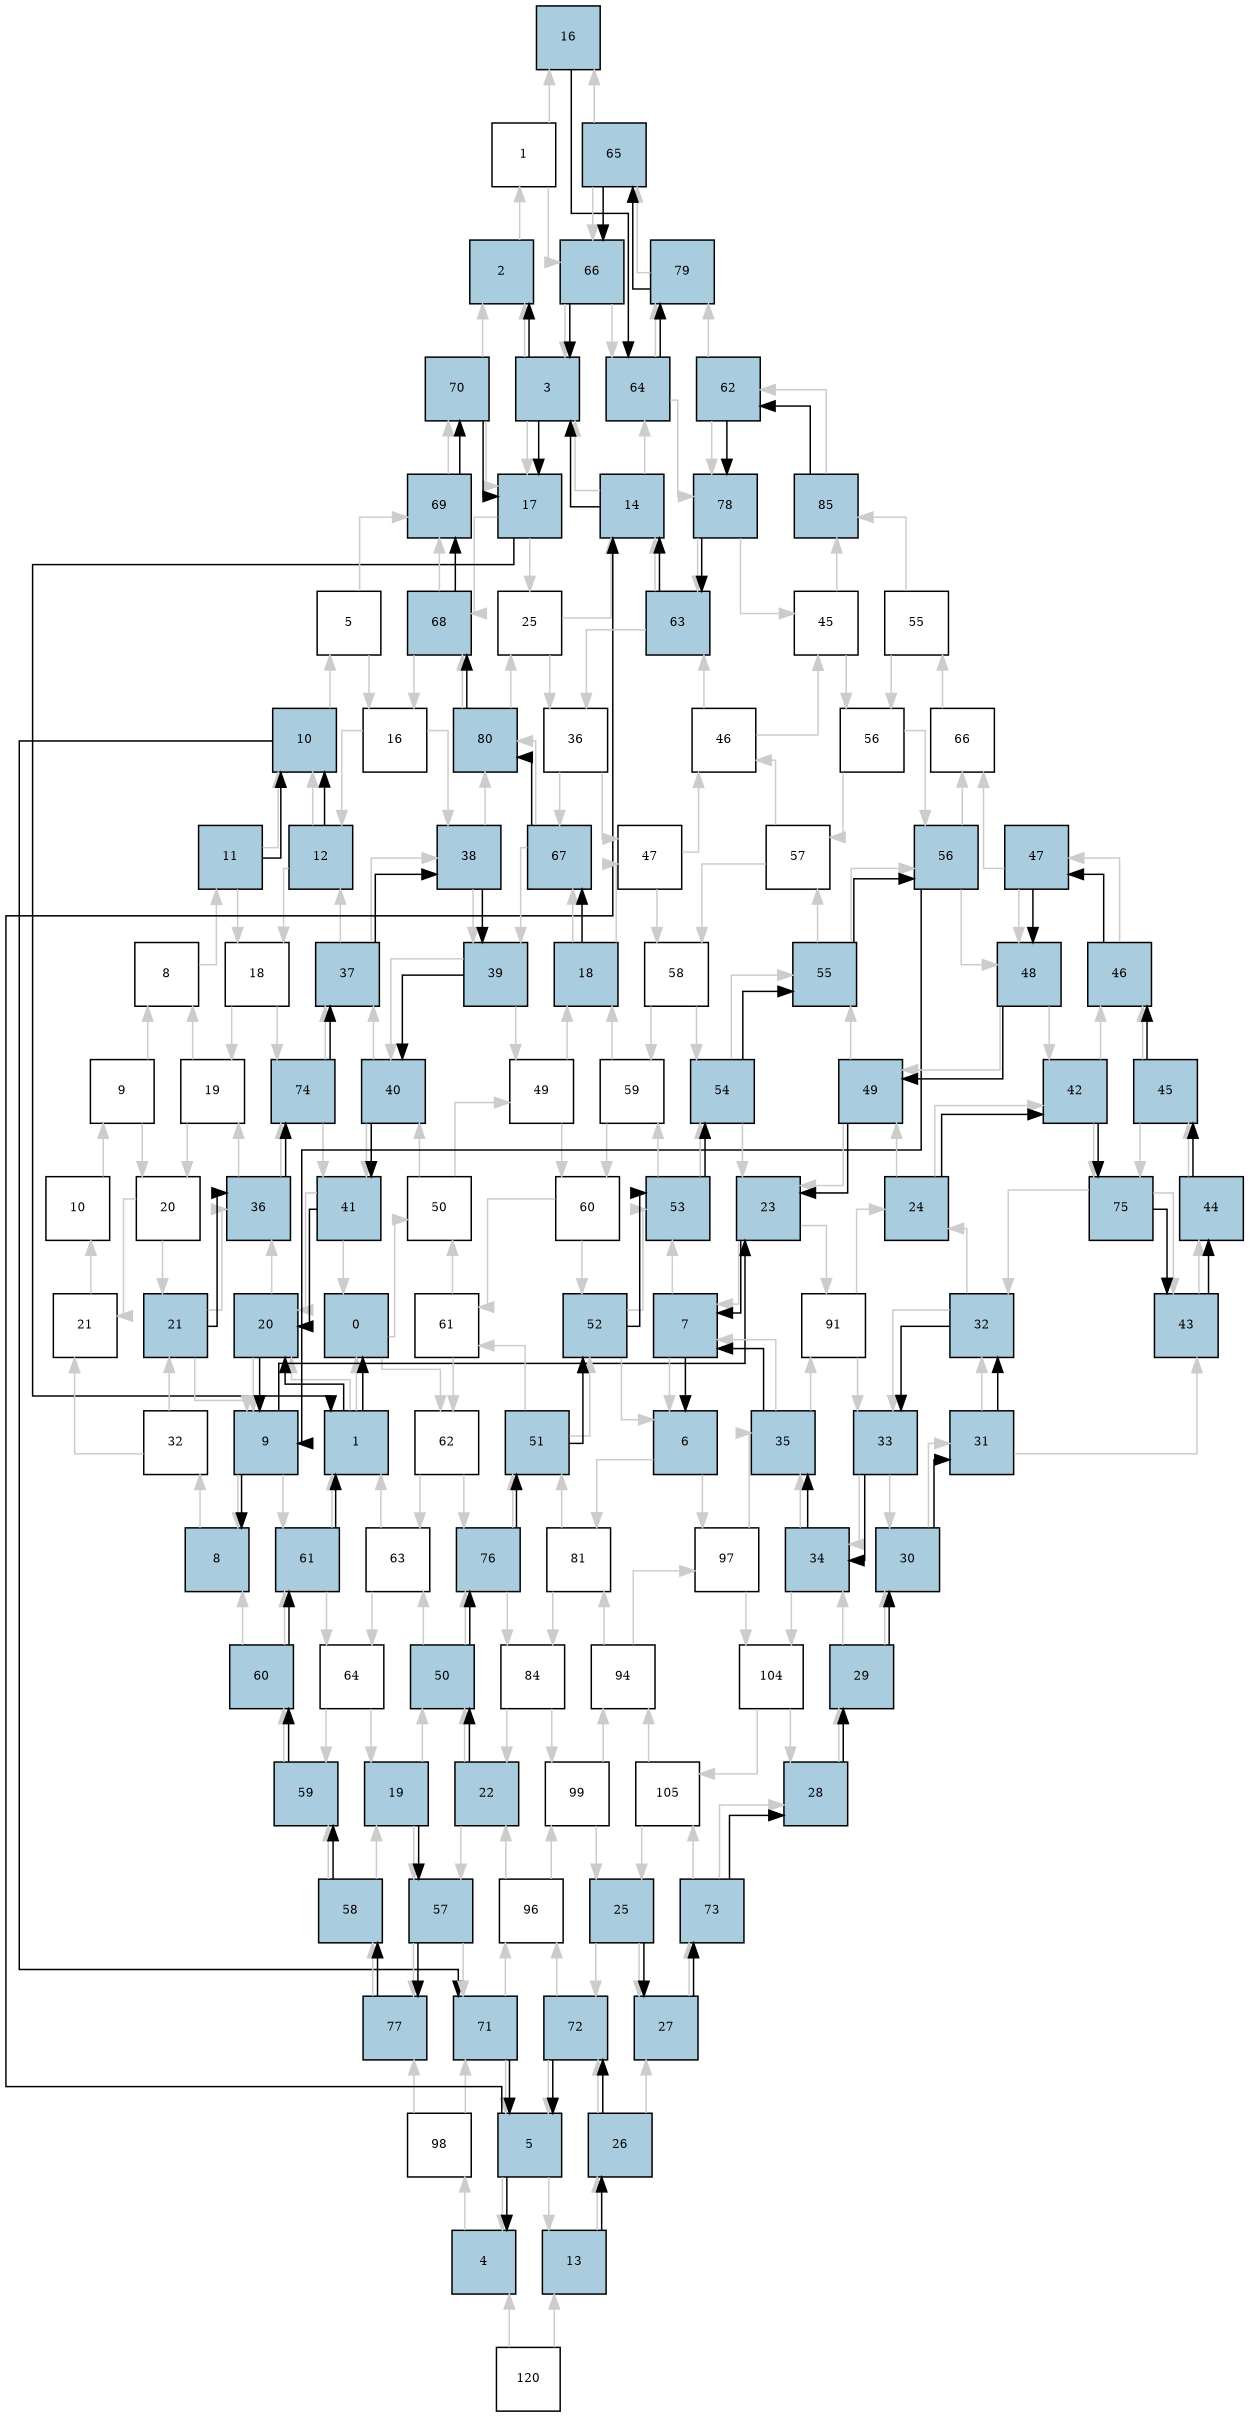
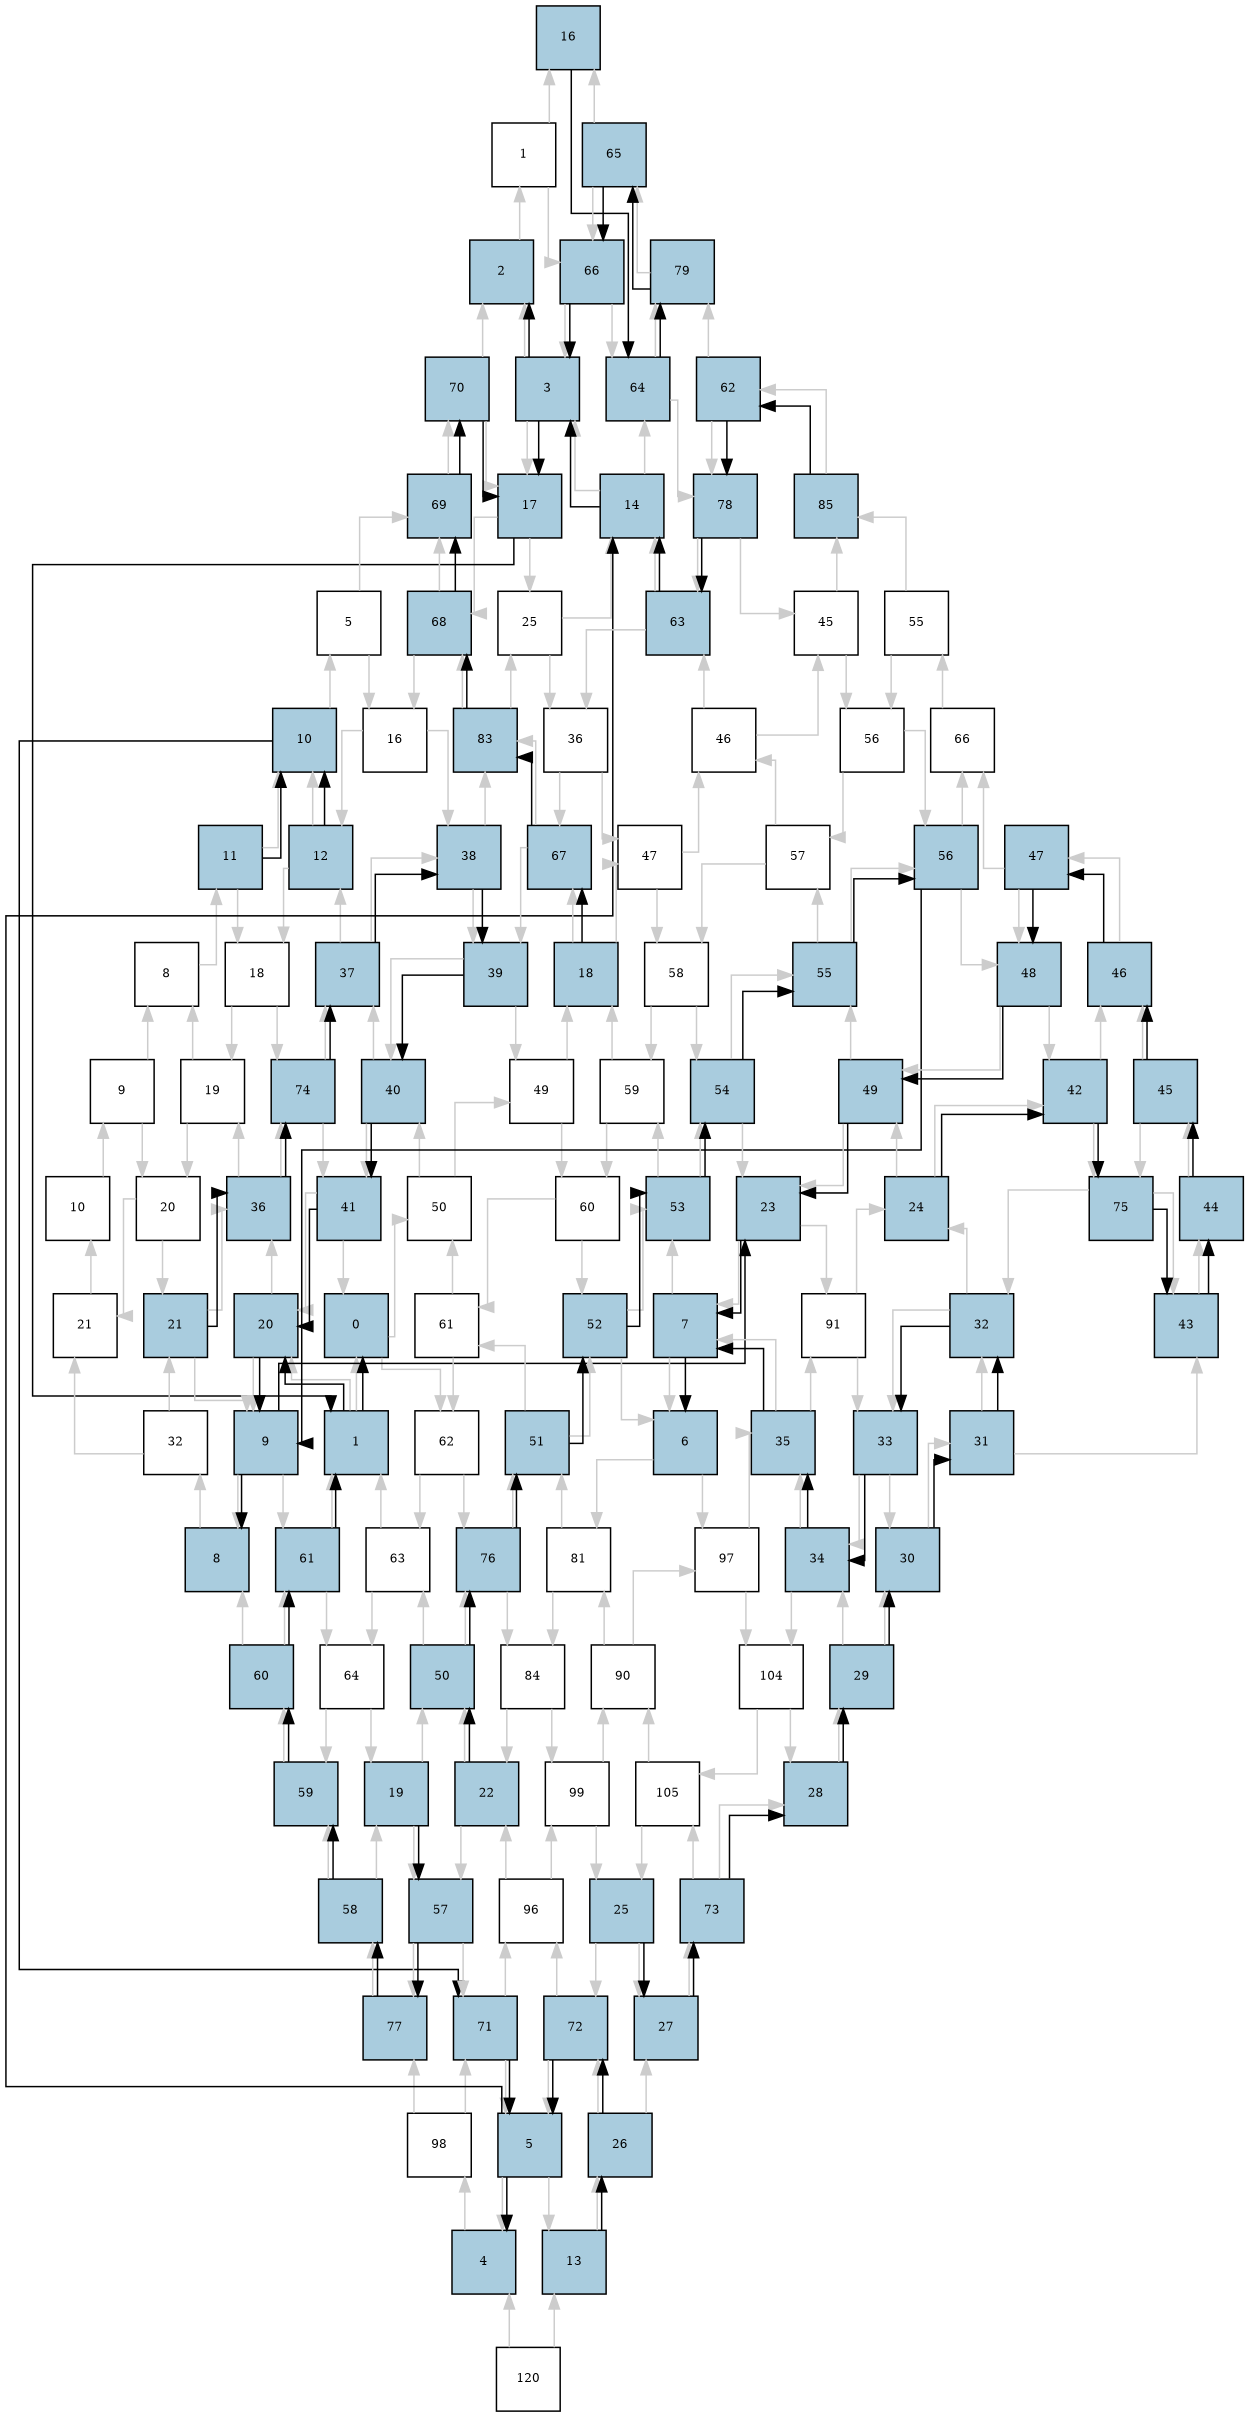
(485, 740) -> (485, 740)
(623, 1677) -> (623, 1677)
